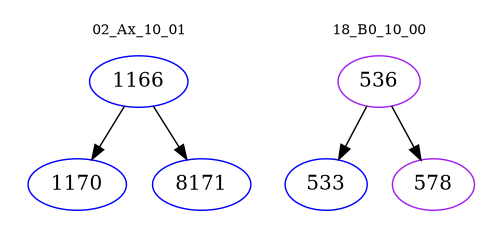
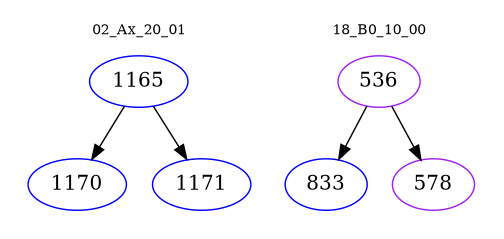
(139, 31) -> (139, 31)
(139, 82) -> (139, 82)
(202, 185) -> (202, 185)
(326, 185) -> (326, 185)
